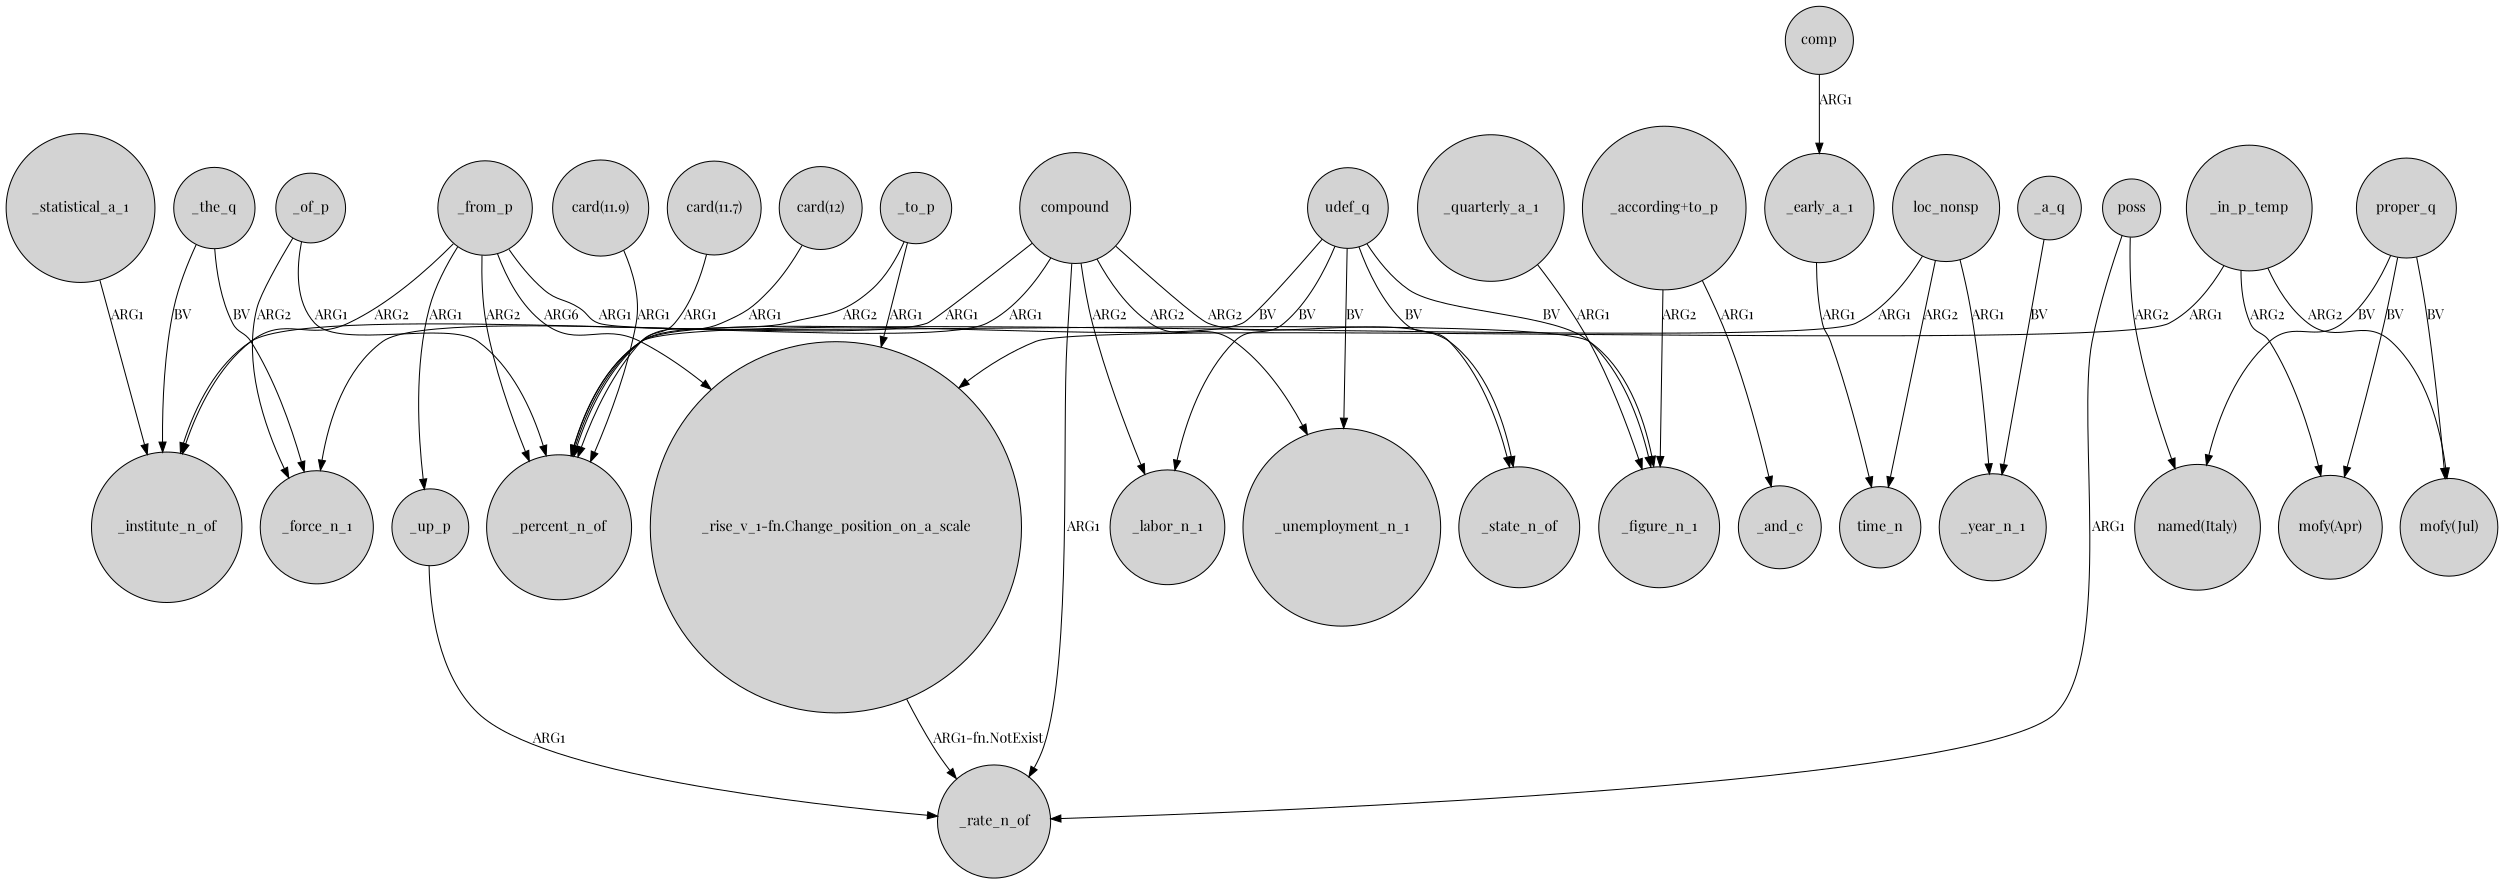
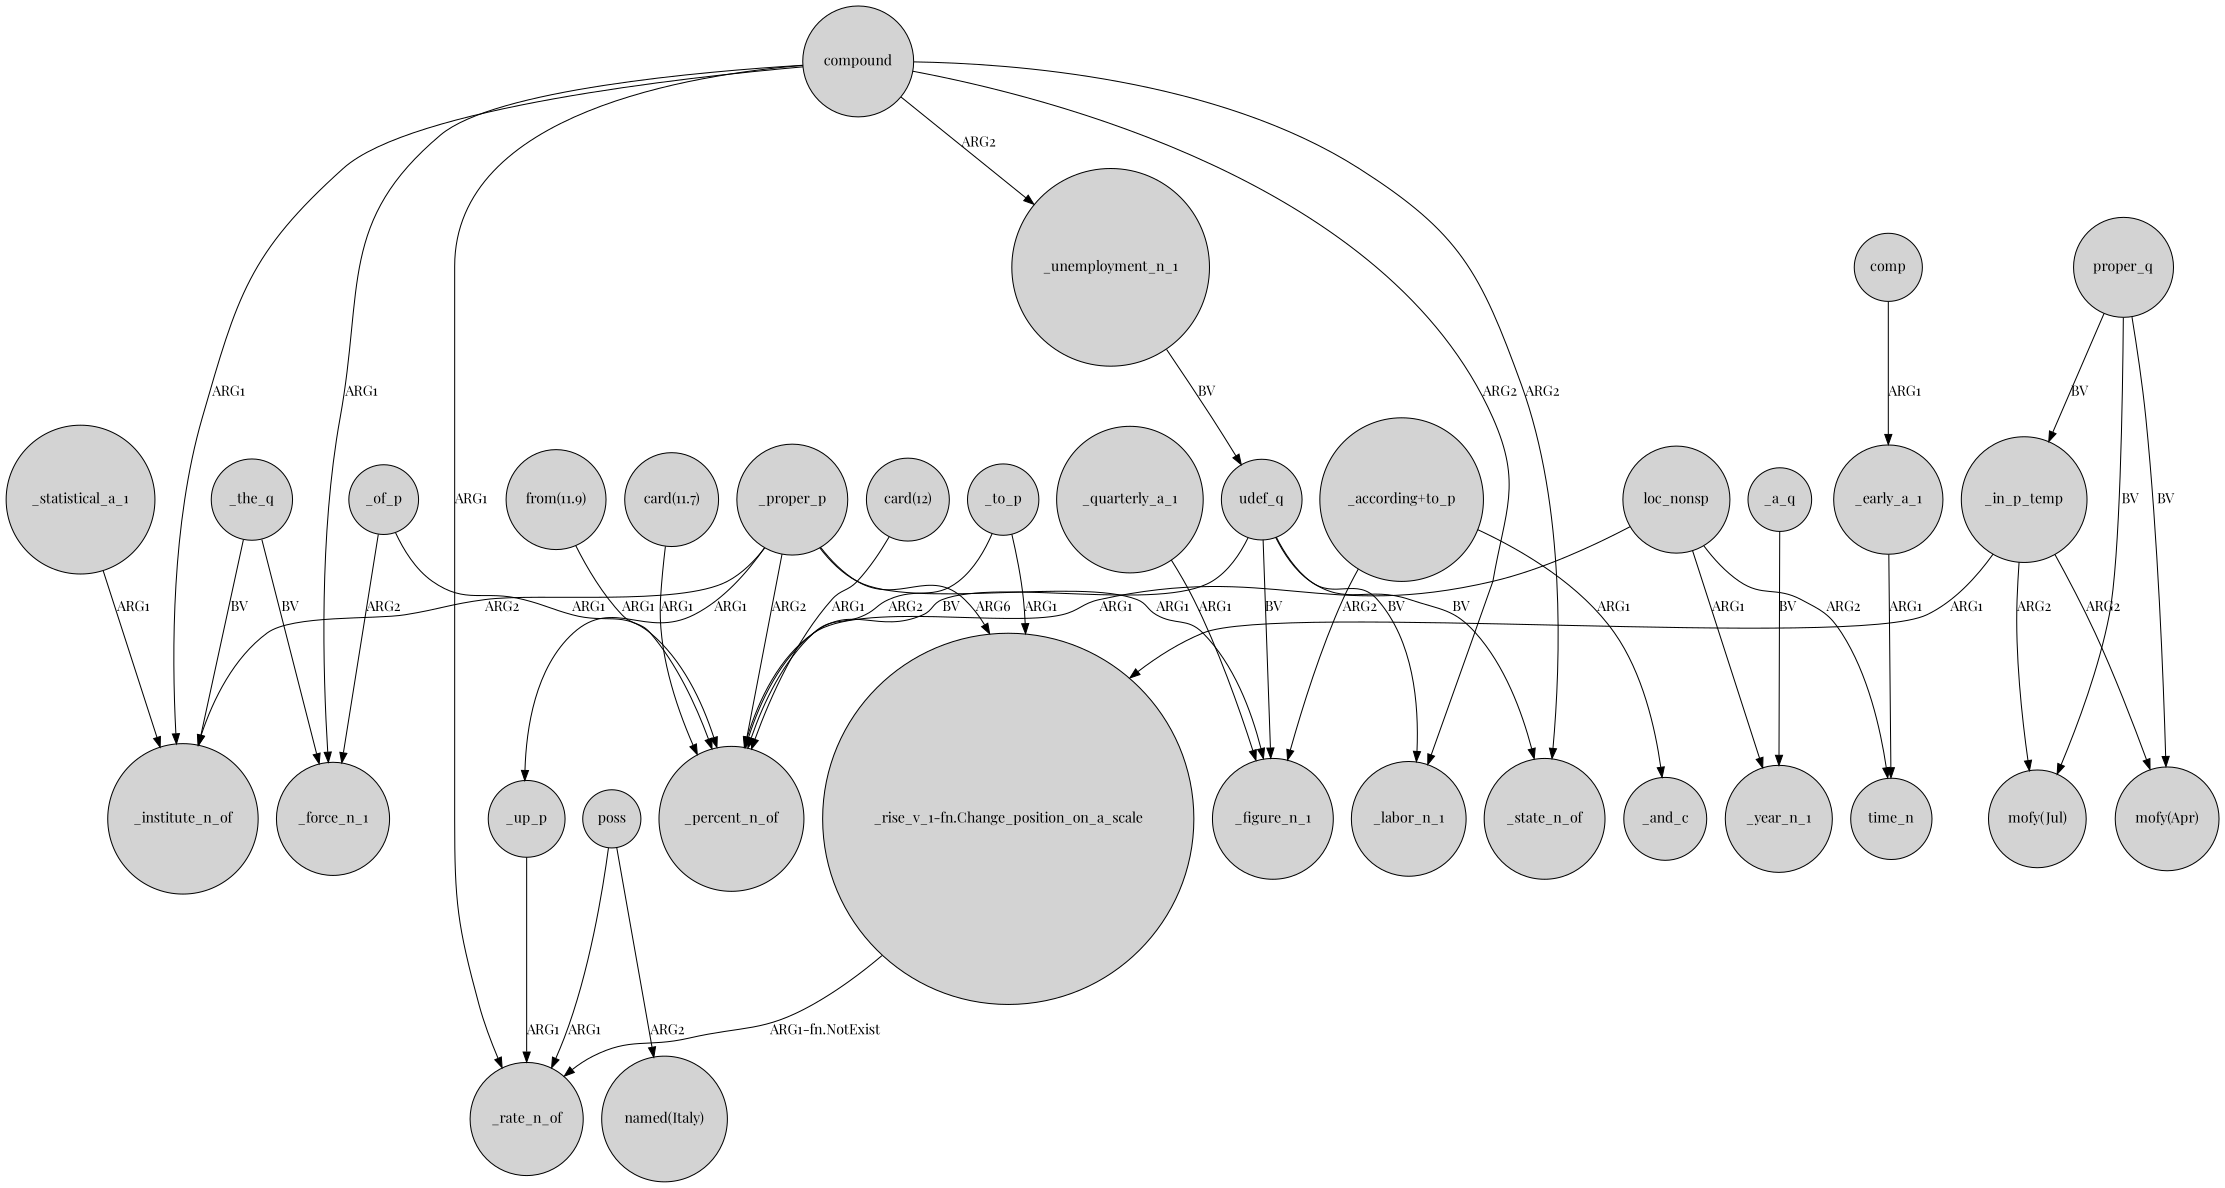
(485, 208) -> (792, 500)
(601, 208) -> (556, 500)
(2283, 334) -> (2078, 373)
(1345, 342) -> (1202, 402)
